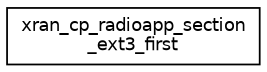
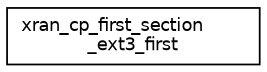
(133, 36) -> (133, 36)
